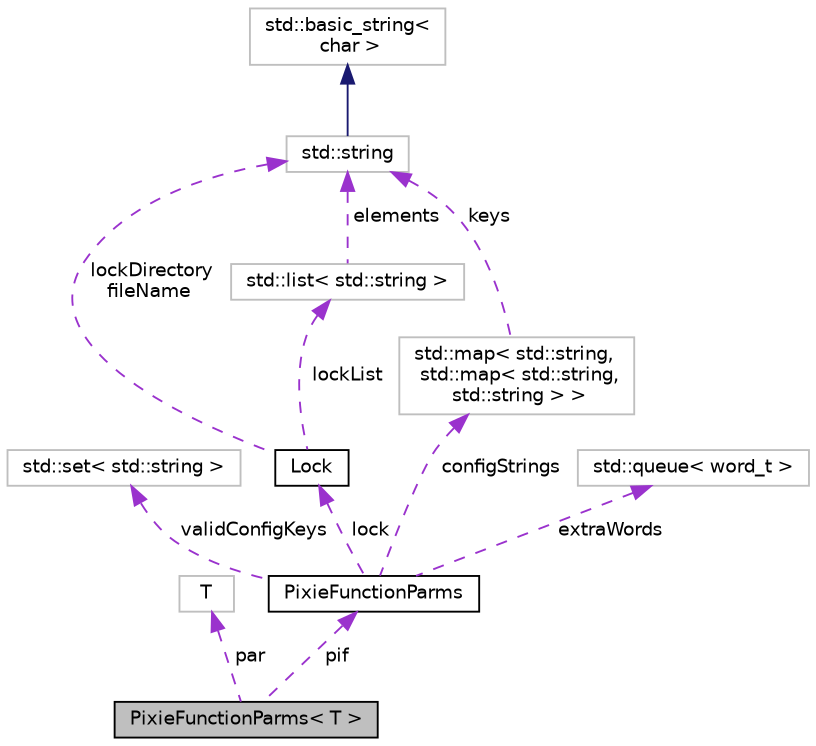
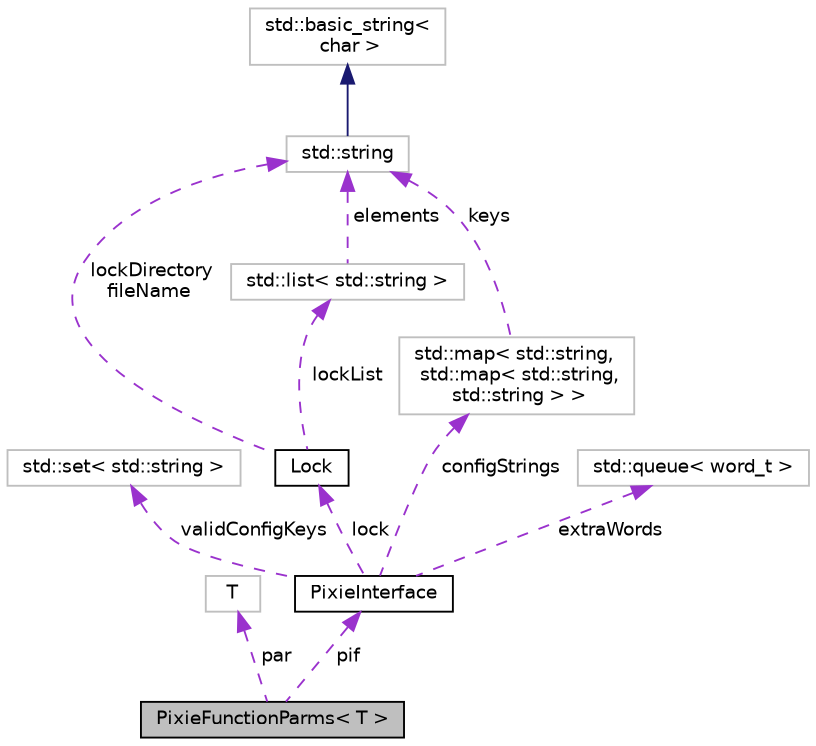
(374, 594) -> (374, 594)
